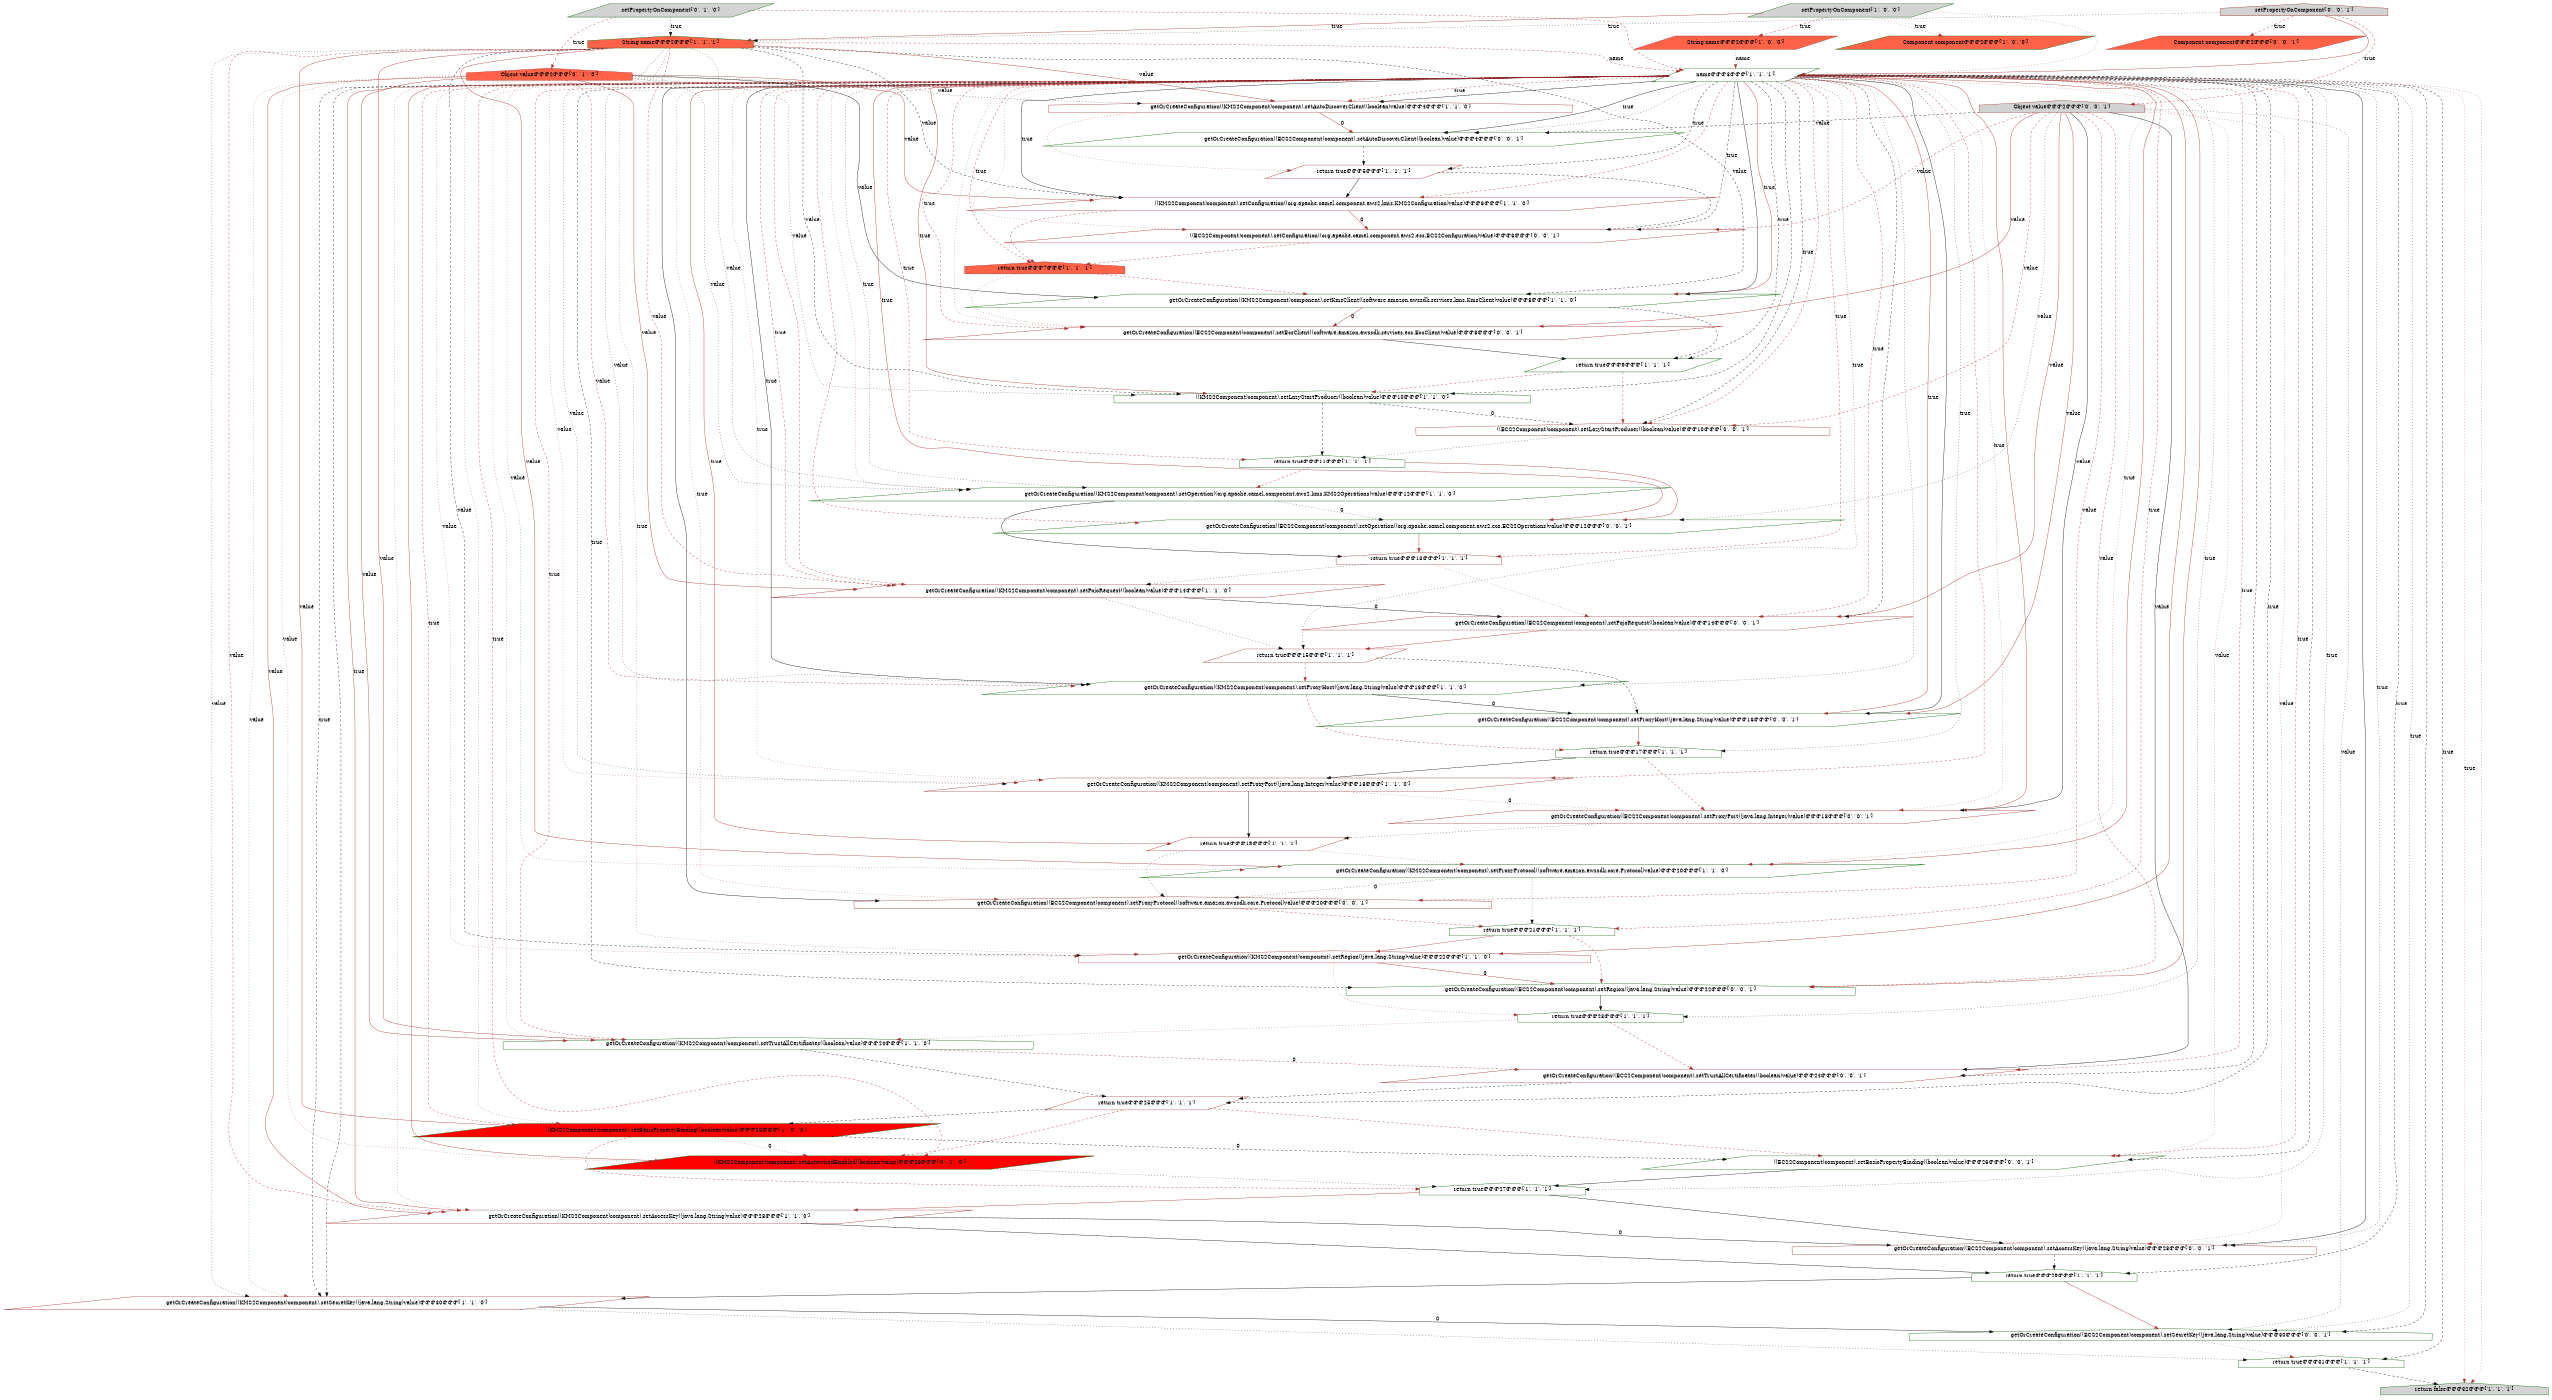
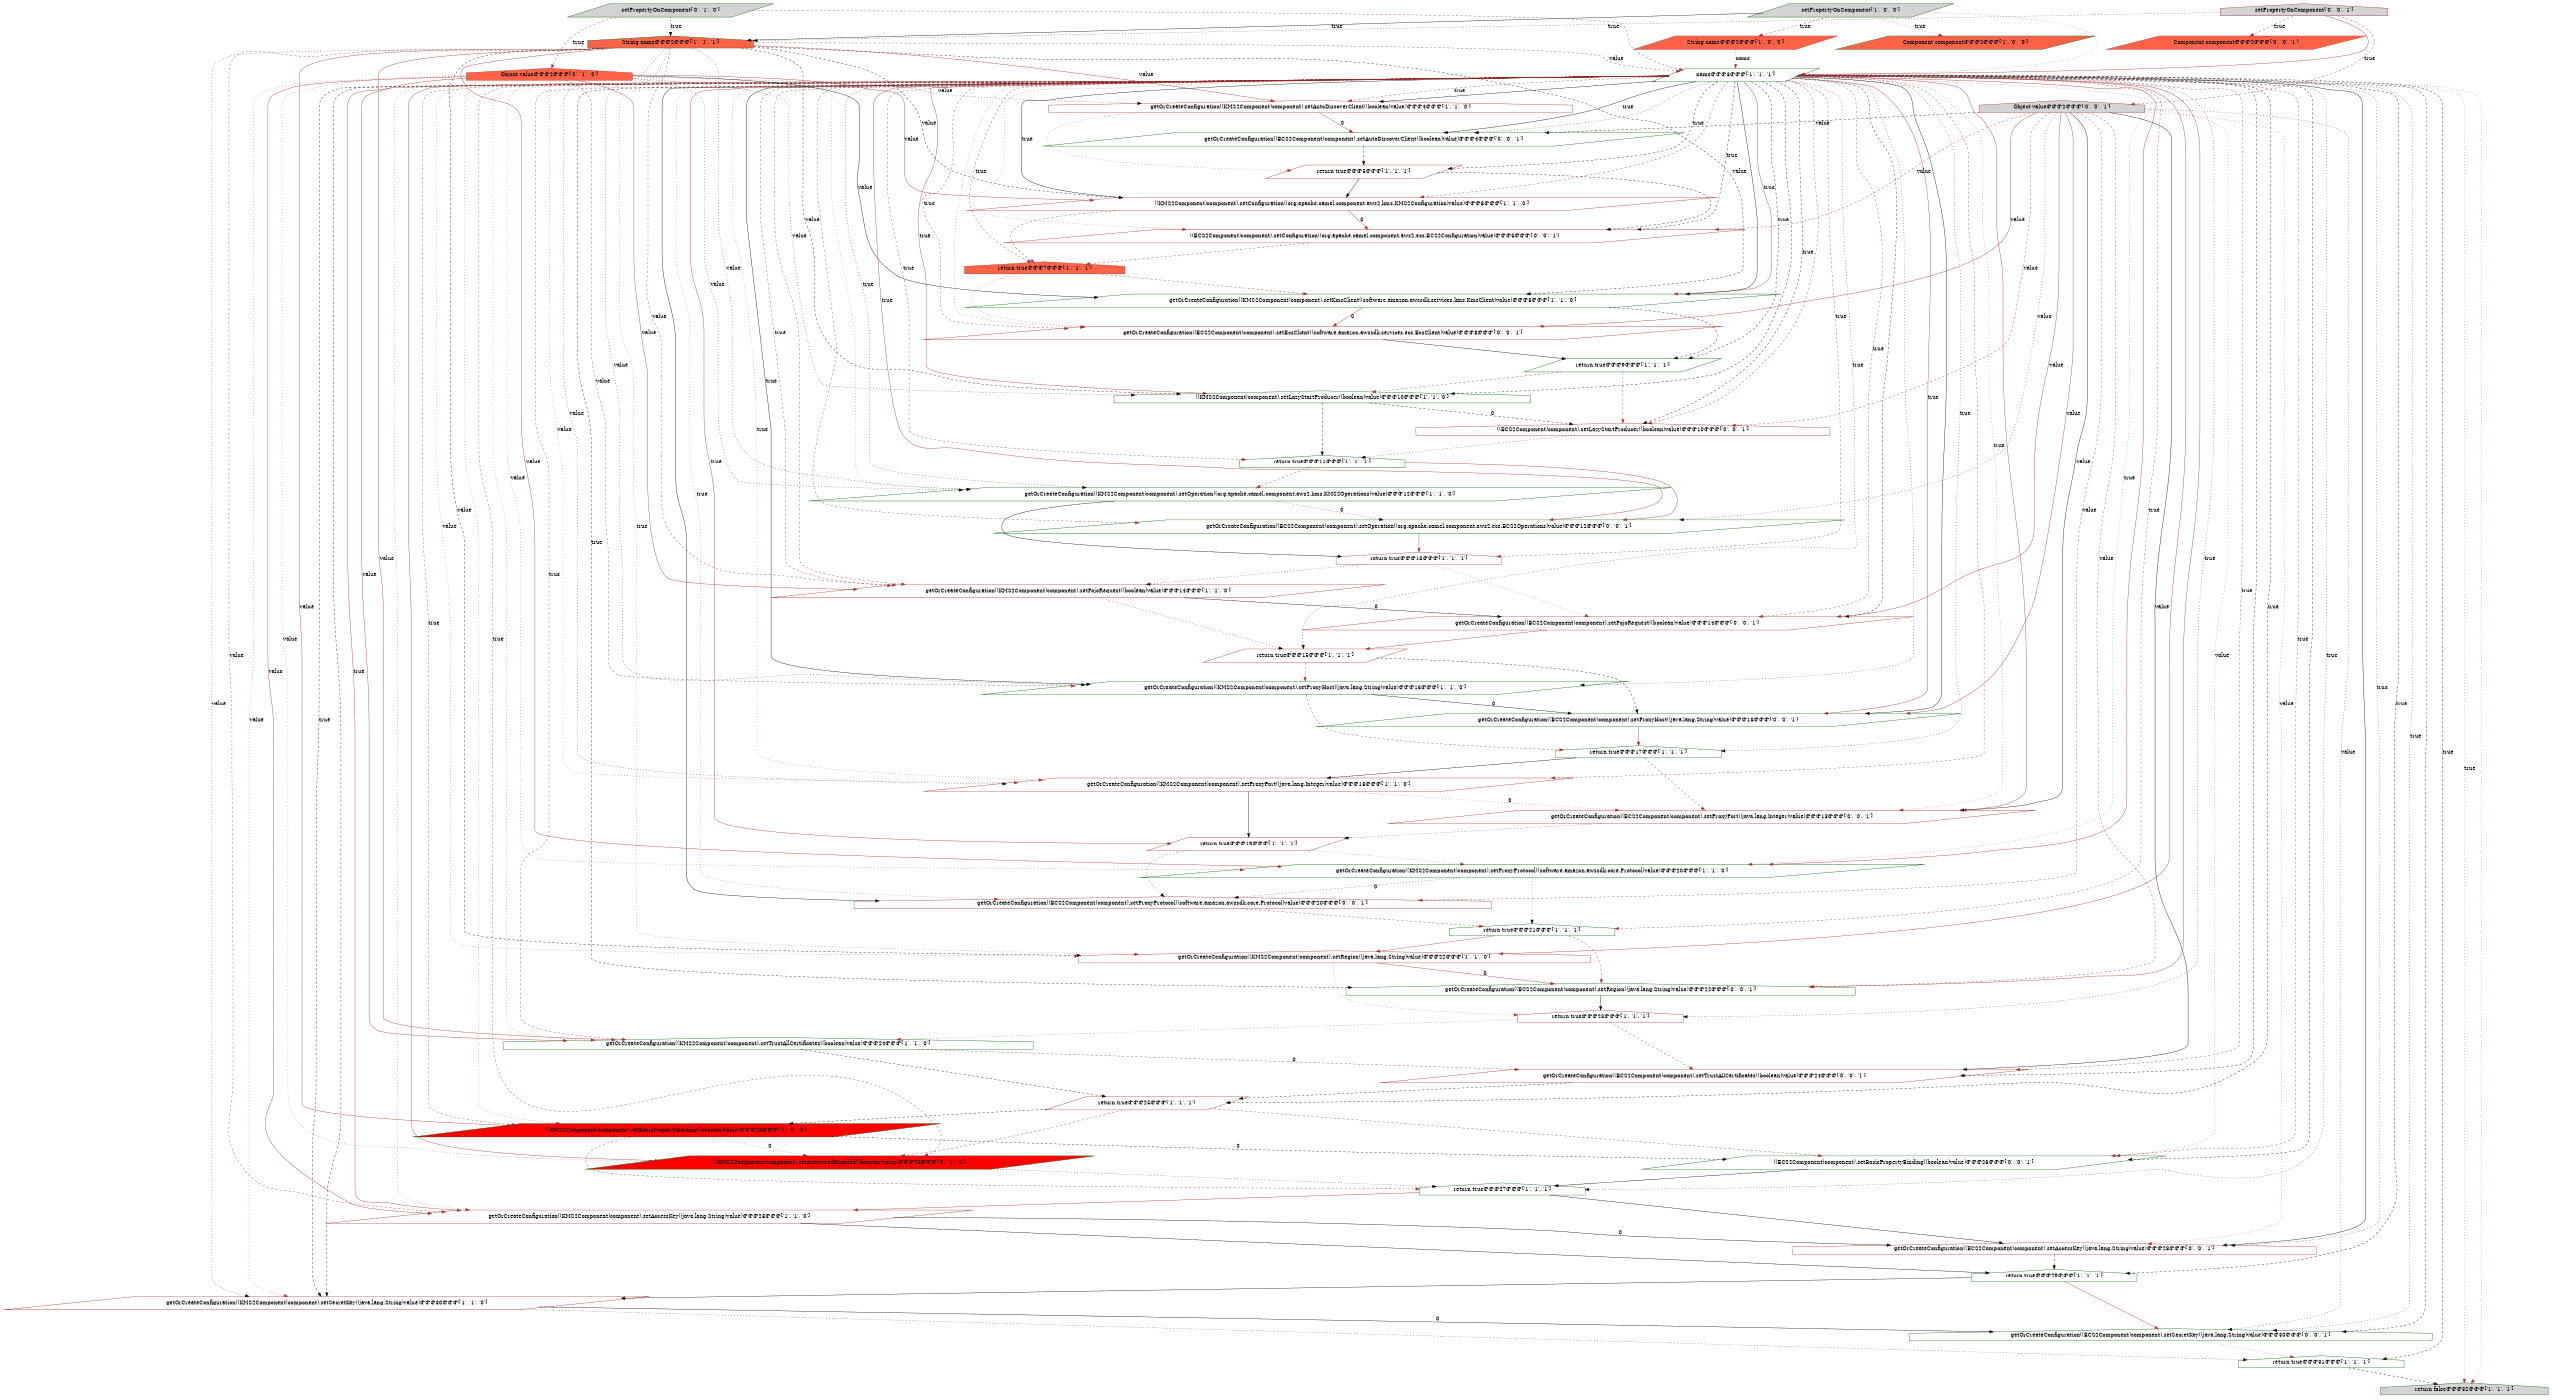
(1257, 27) -> (1257, 27)
(1617, 59) -> (1617, 59)
(1601, 1017) -> (1601, 1017)
